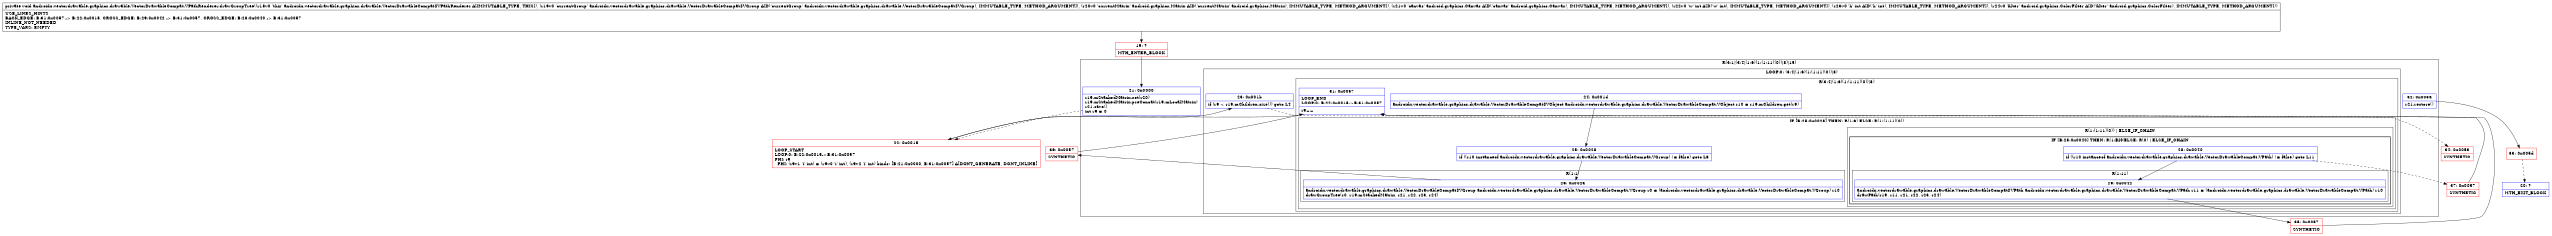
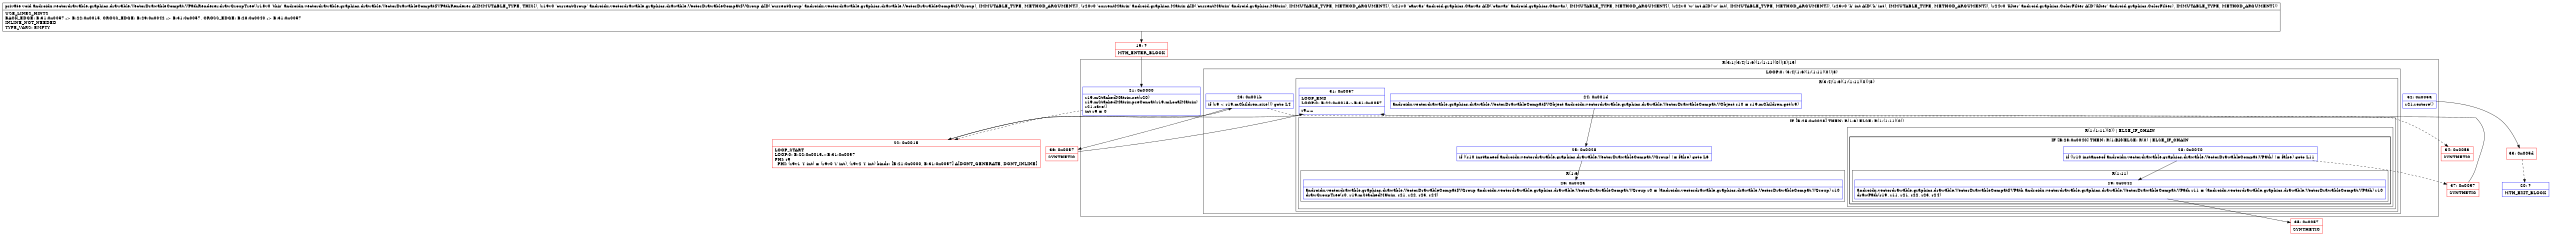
(2065, 116) -> none
(1261, 168) -> (1155, 129)
(1573, 174) -> (1573, 174)
